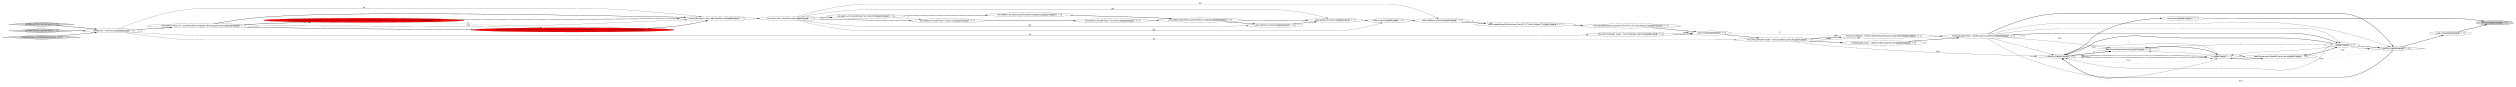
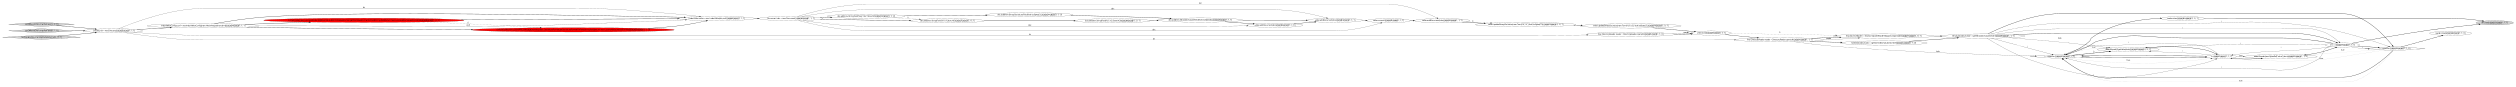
(2472, 28) -> (2415, 32)
